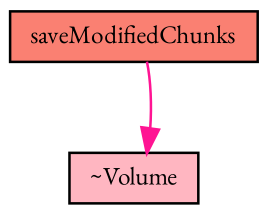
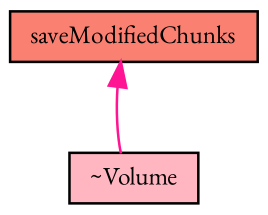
(151, 95) -> (117, 120)
